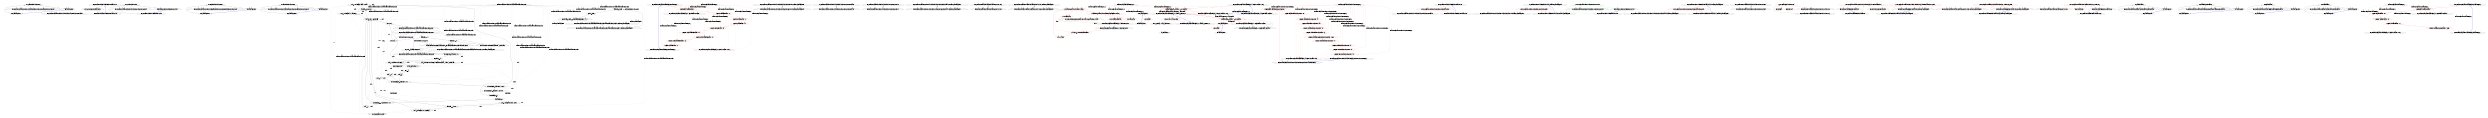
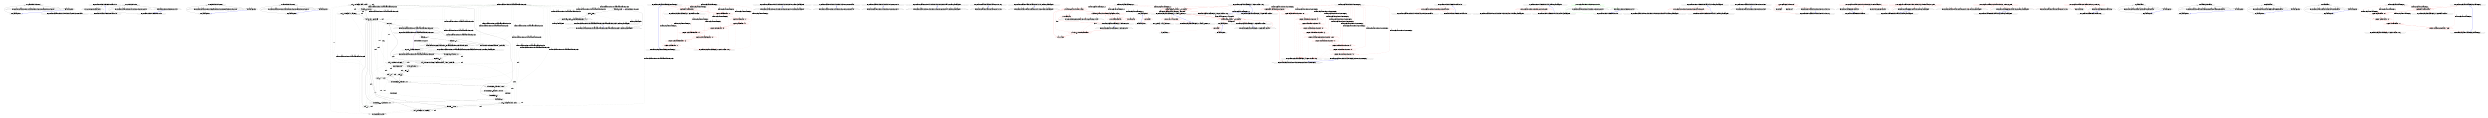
(393, 41) -> none
(383, 51) -> (374, 49)
